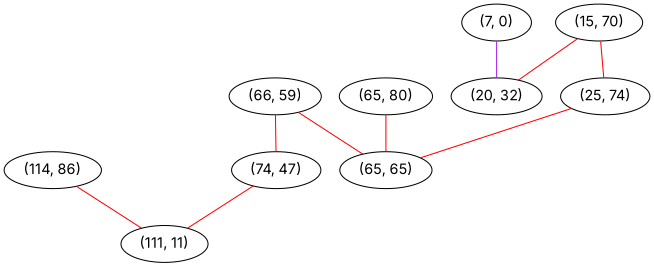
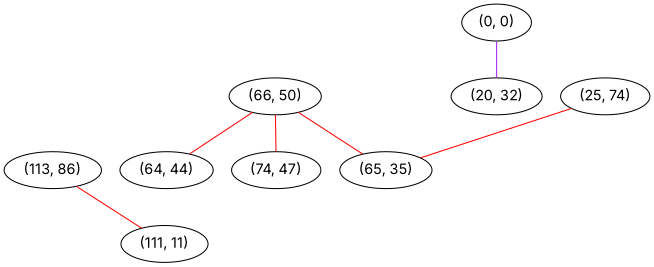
(497, 23) -> (497, 23)
(599, 23) -> none
(275, 96) -> (275, 96)
(386, 96) -> none
(53, 170) -> (53, 170)
none -> (167, 170)
(386, 170) -> (386, 170)
(220, 207) -> none
